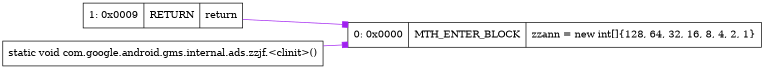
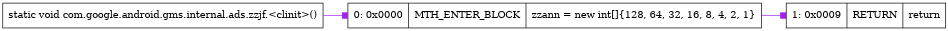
(292, 22) -> (770, 16)
